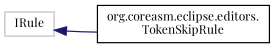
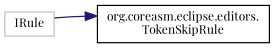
(82, 32) -> (70, 17)
